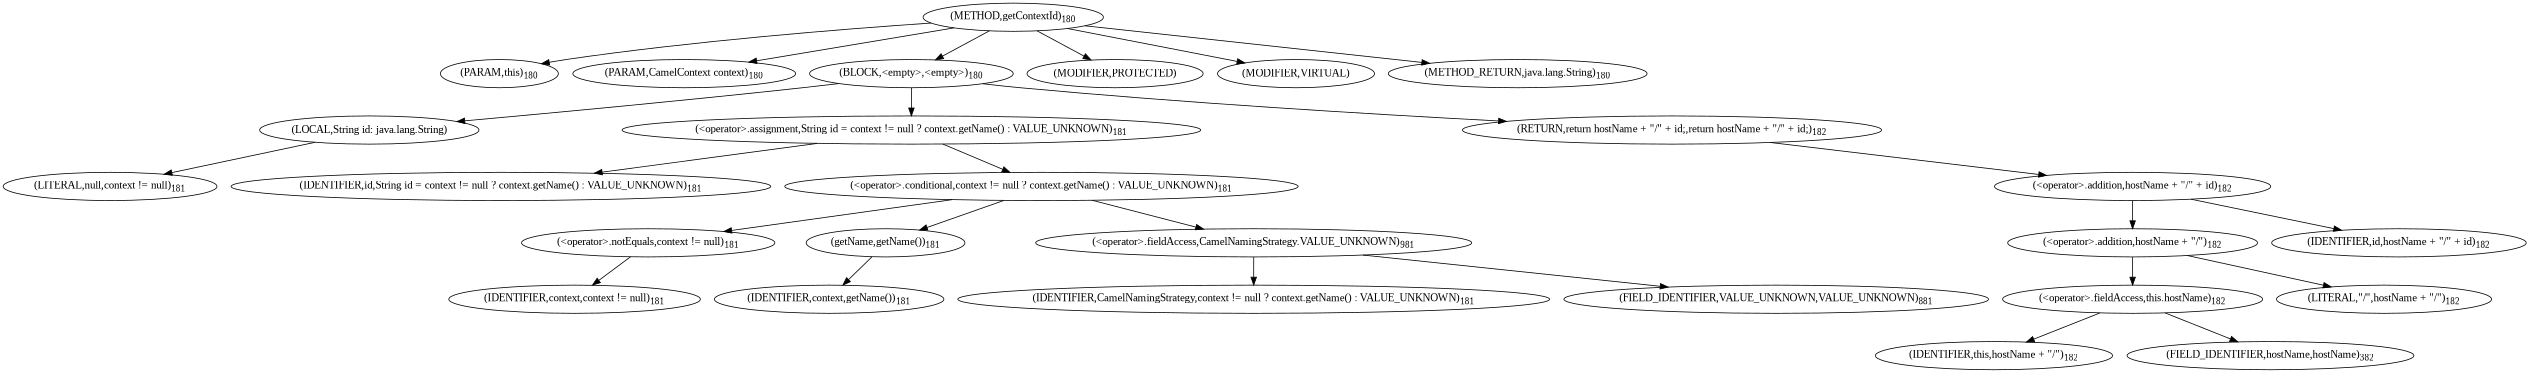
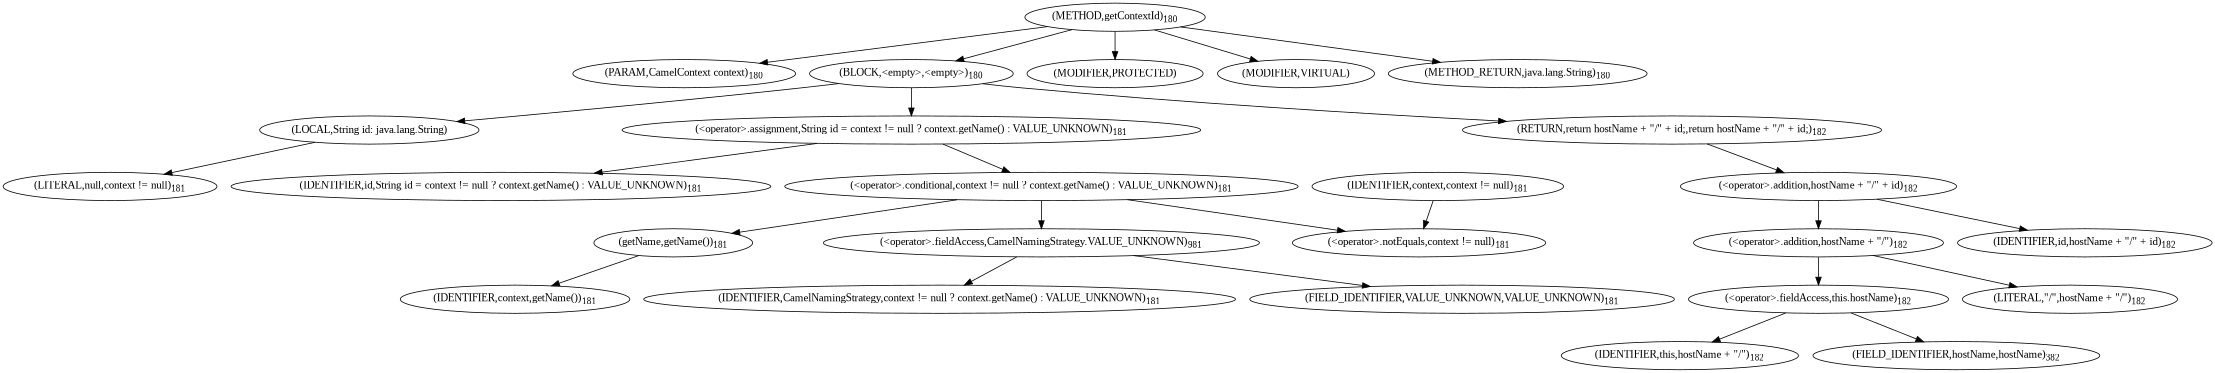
(499, 74) -> none
(615, 269) -> (1430, 211)
(1926, 298) -> (1612, 298)
